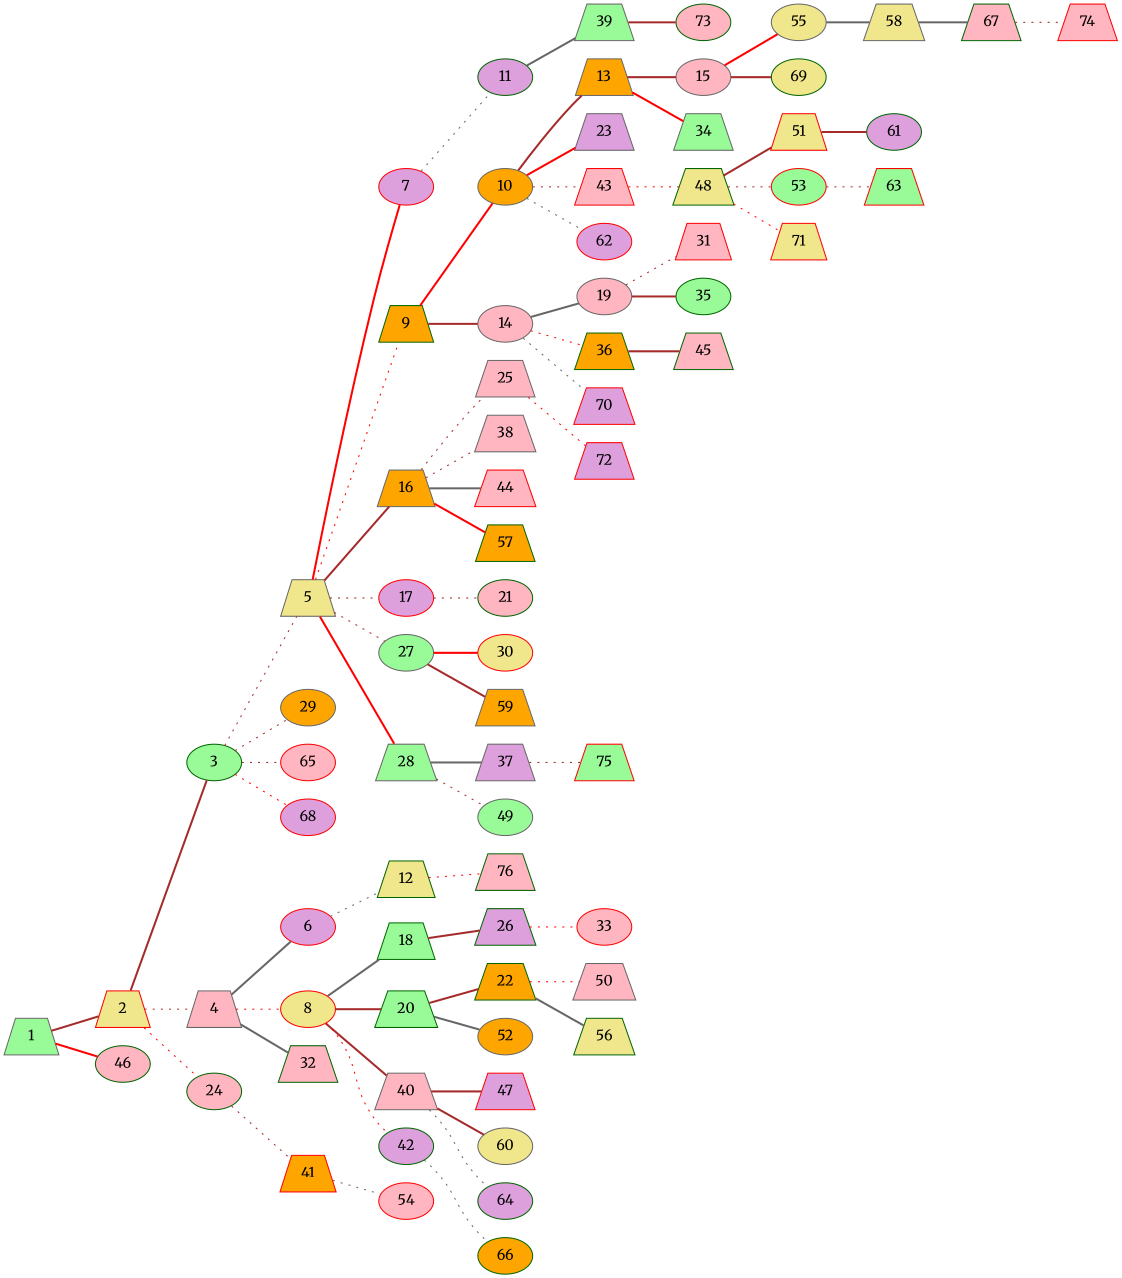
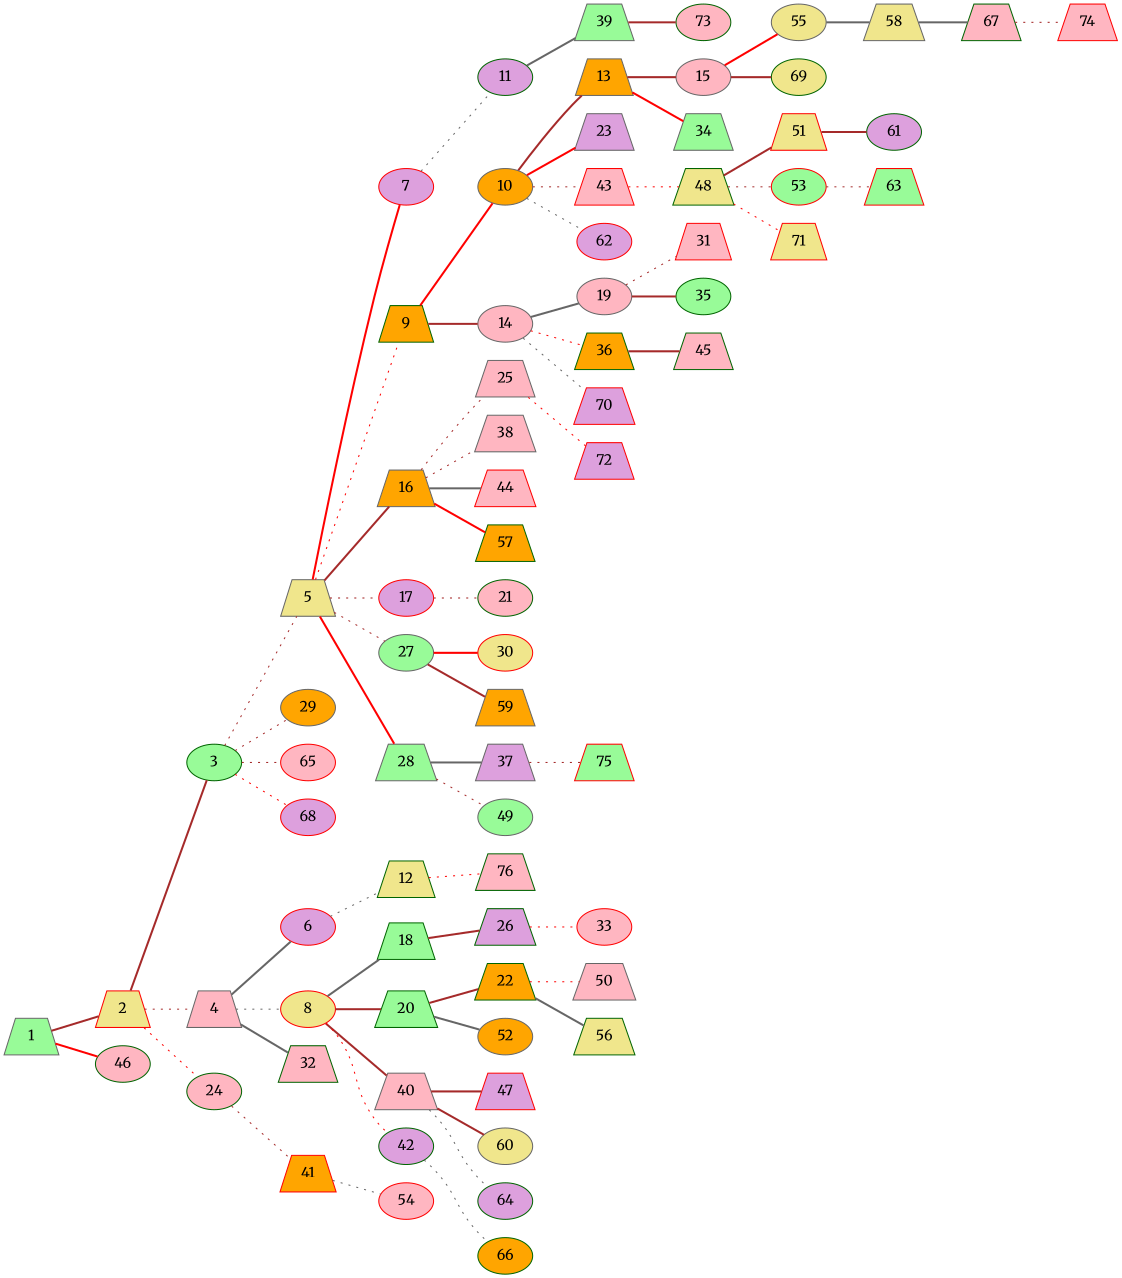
(258, 1009) -> (258, 1009)
